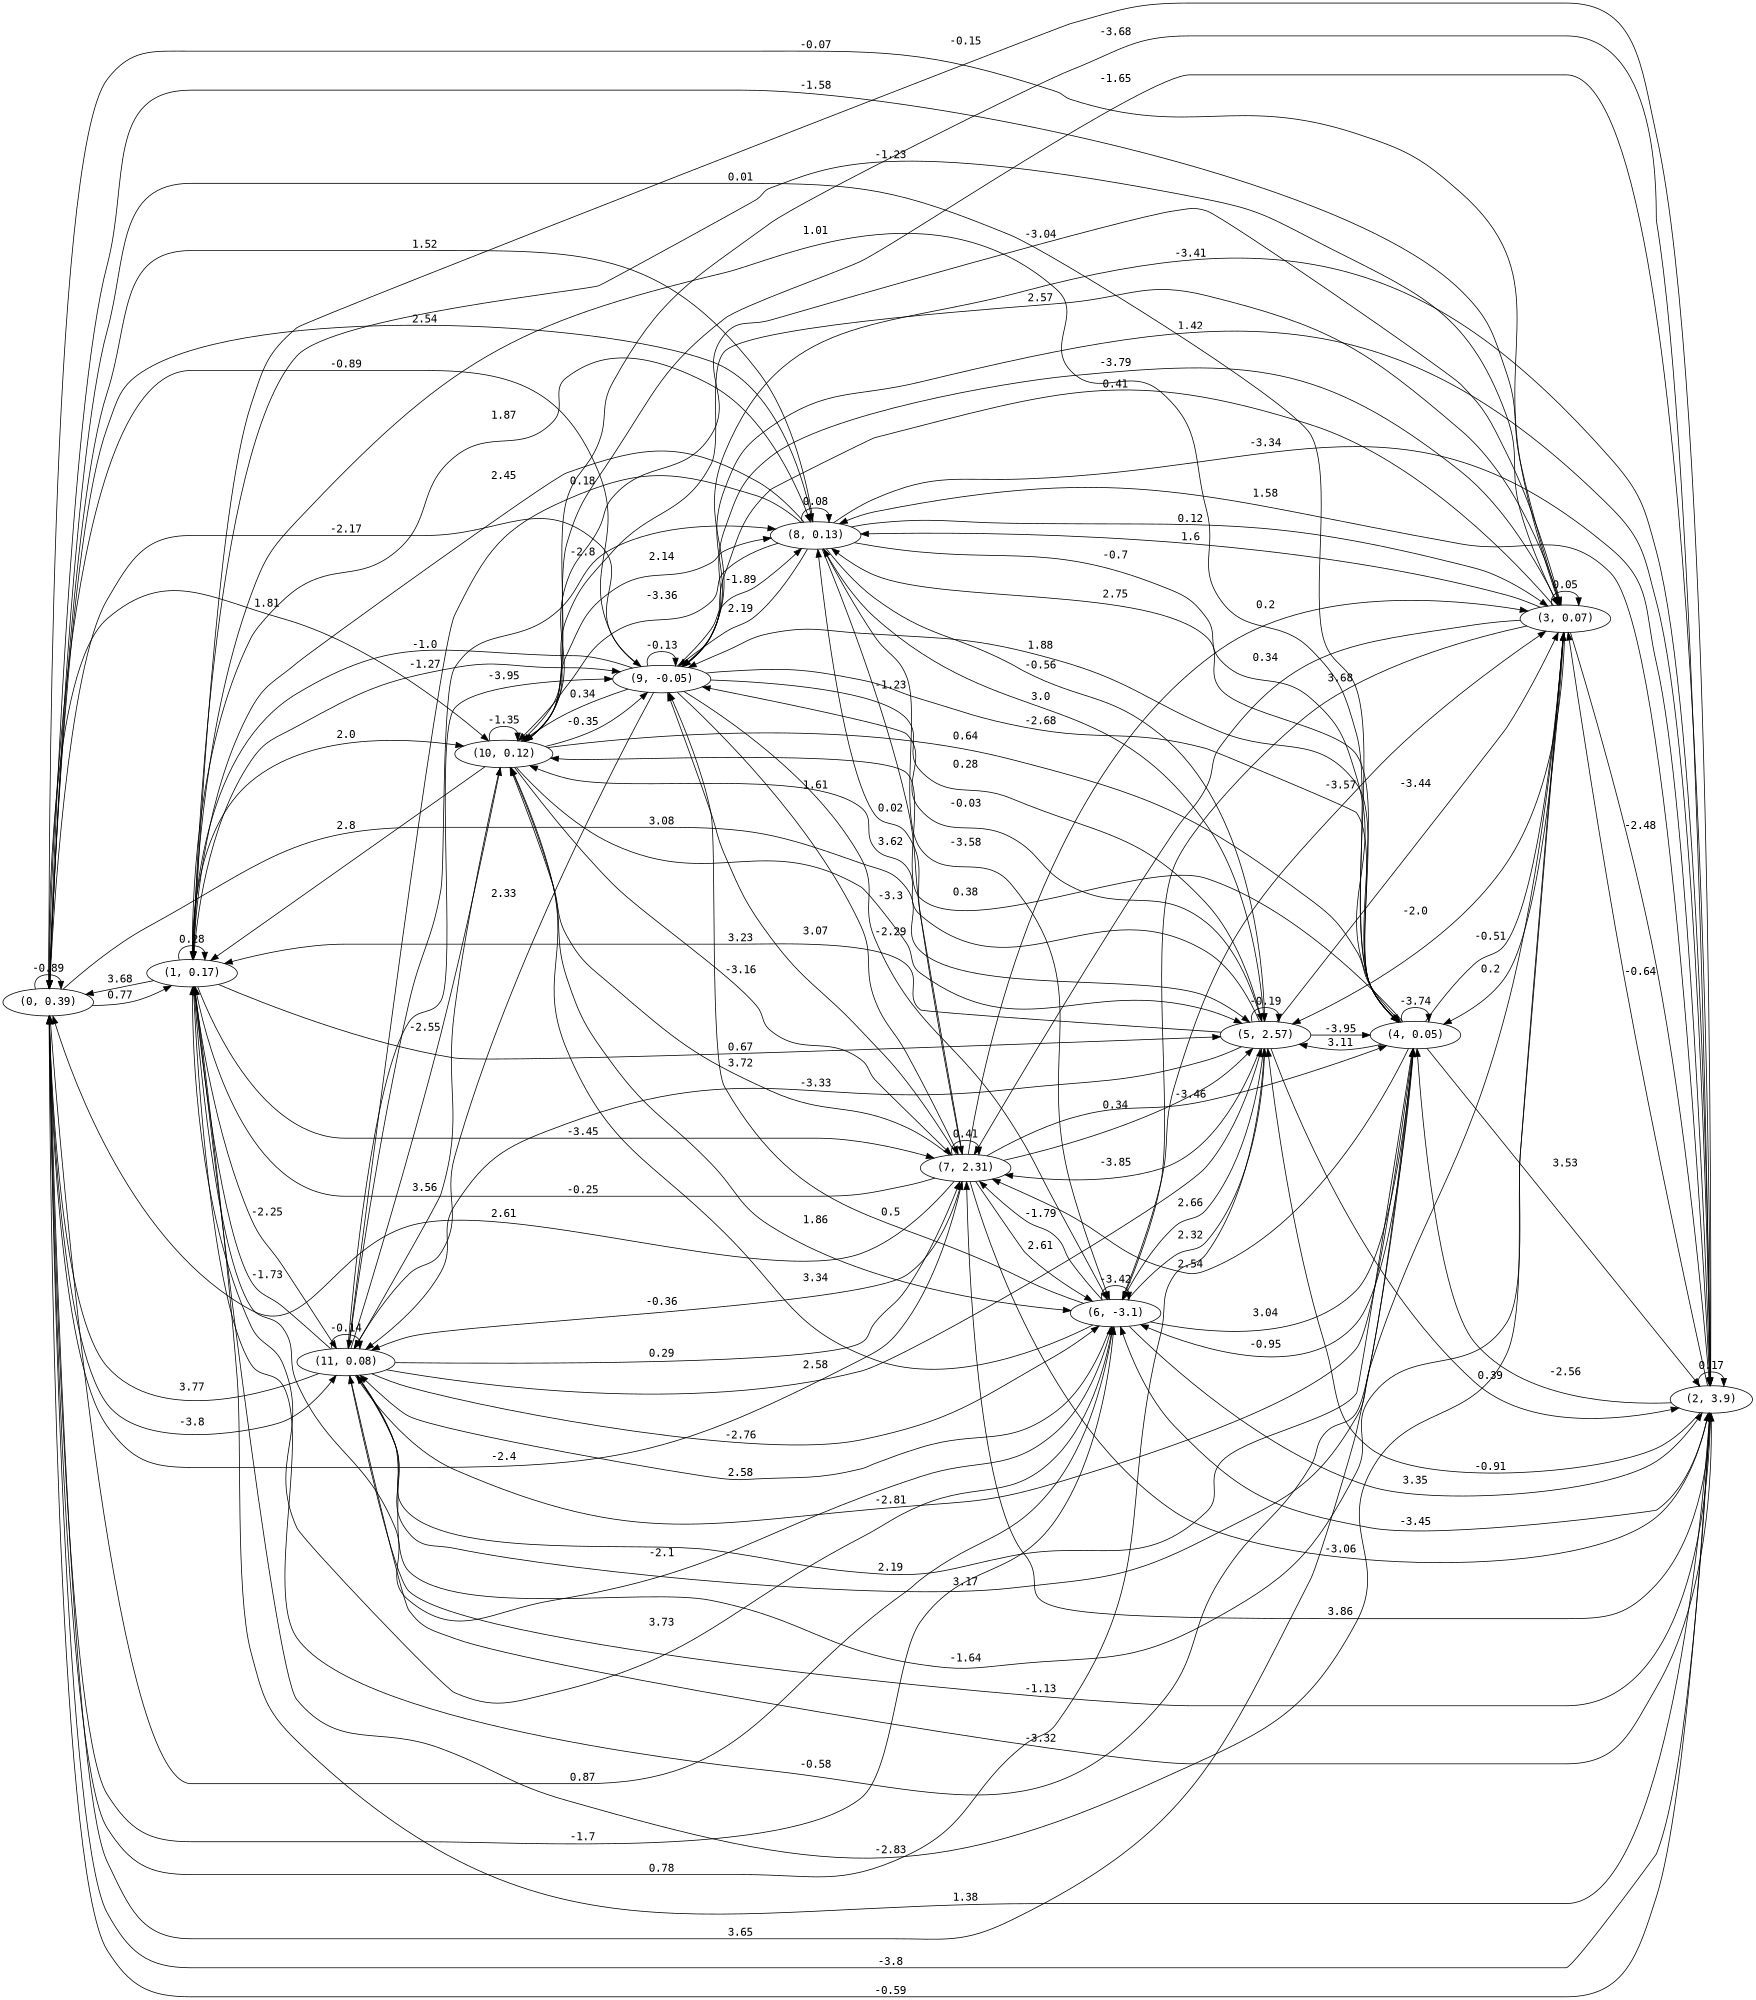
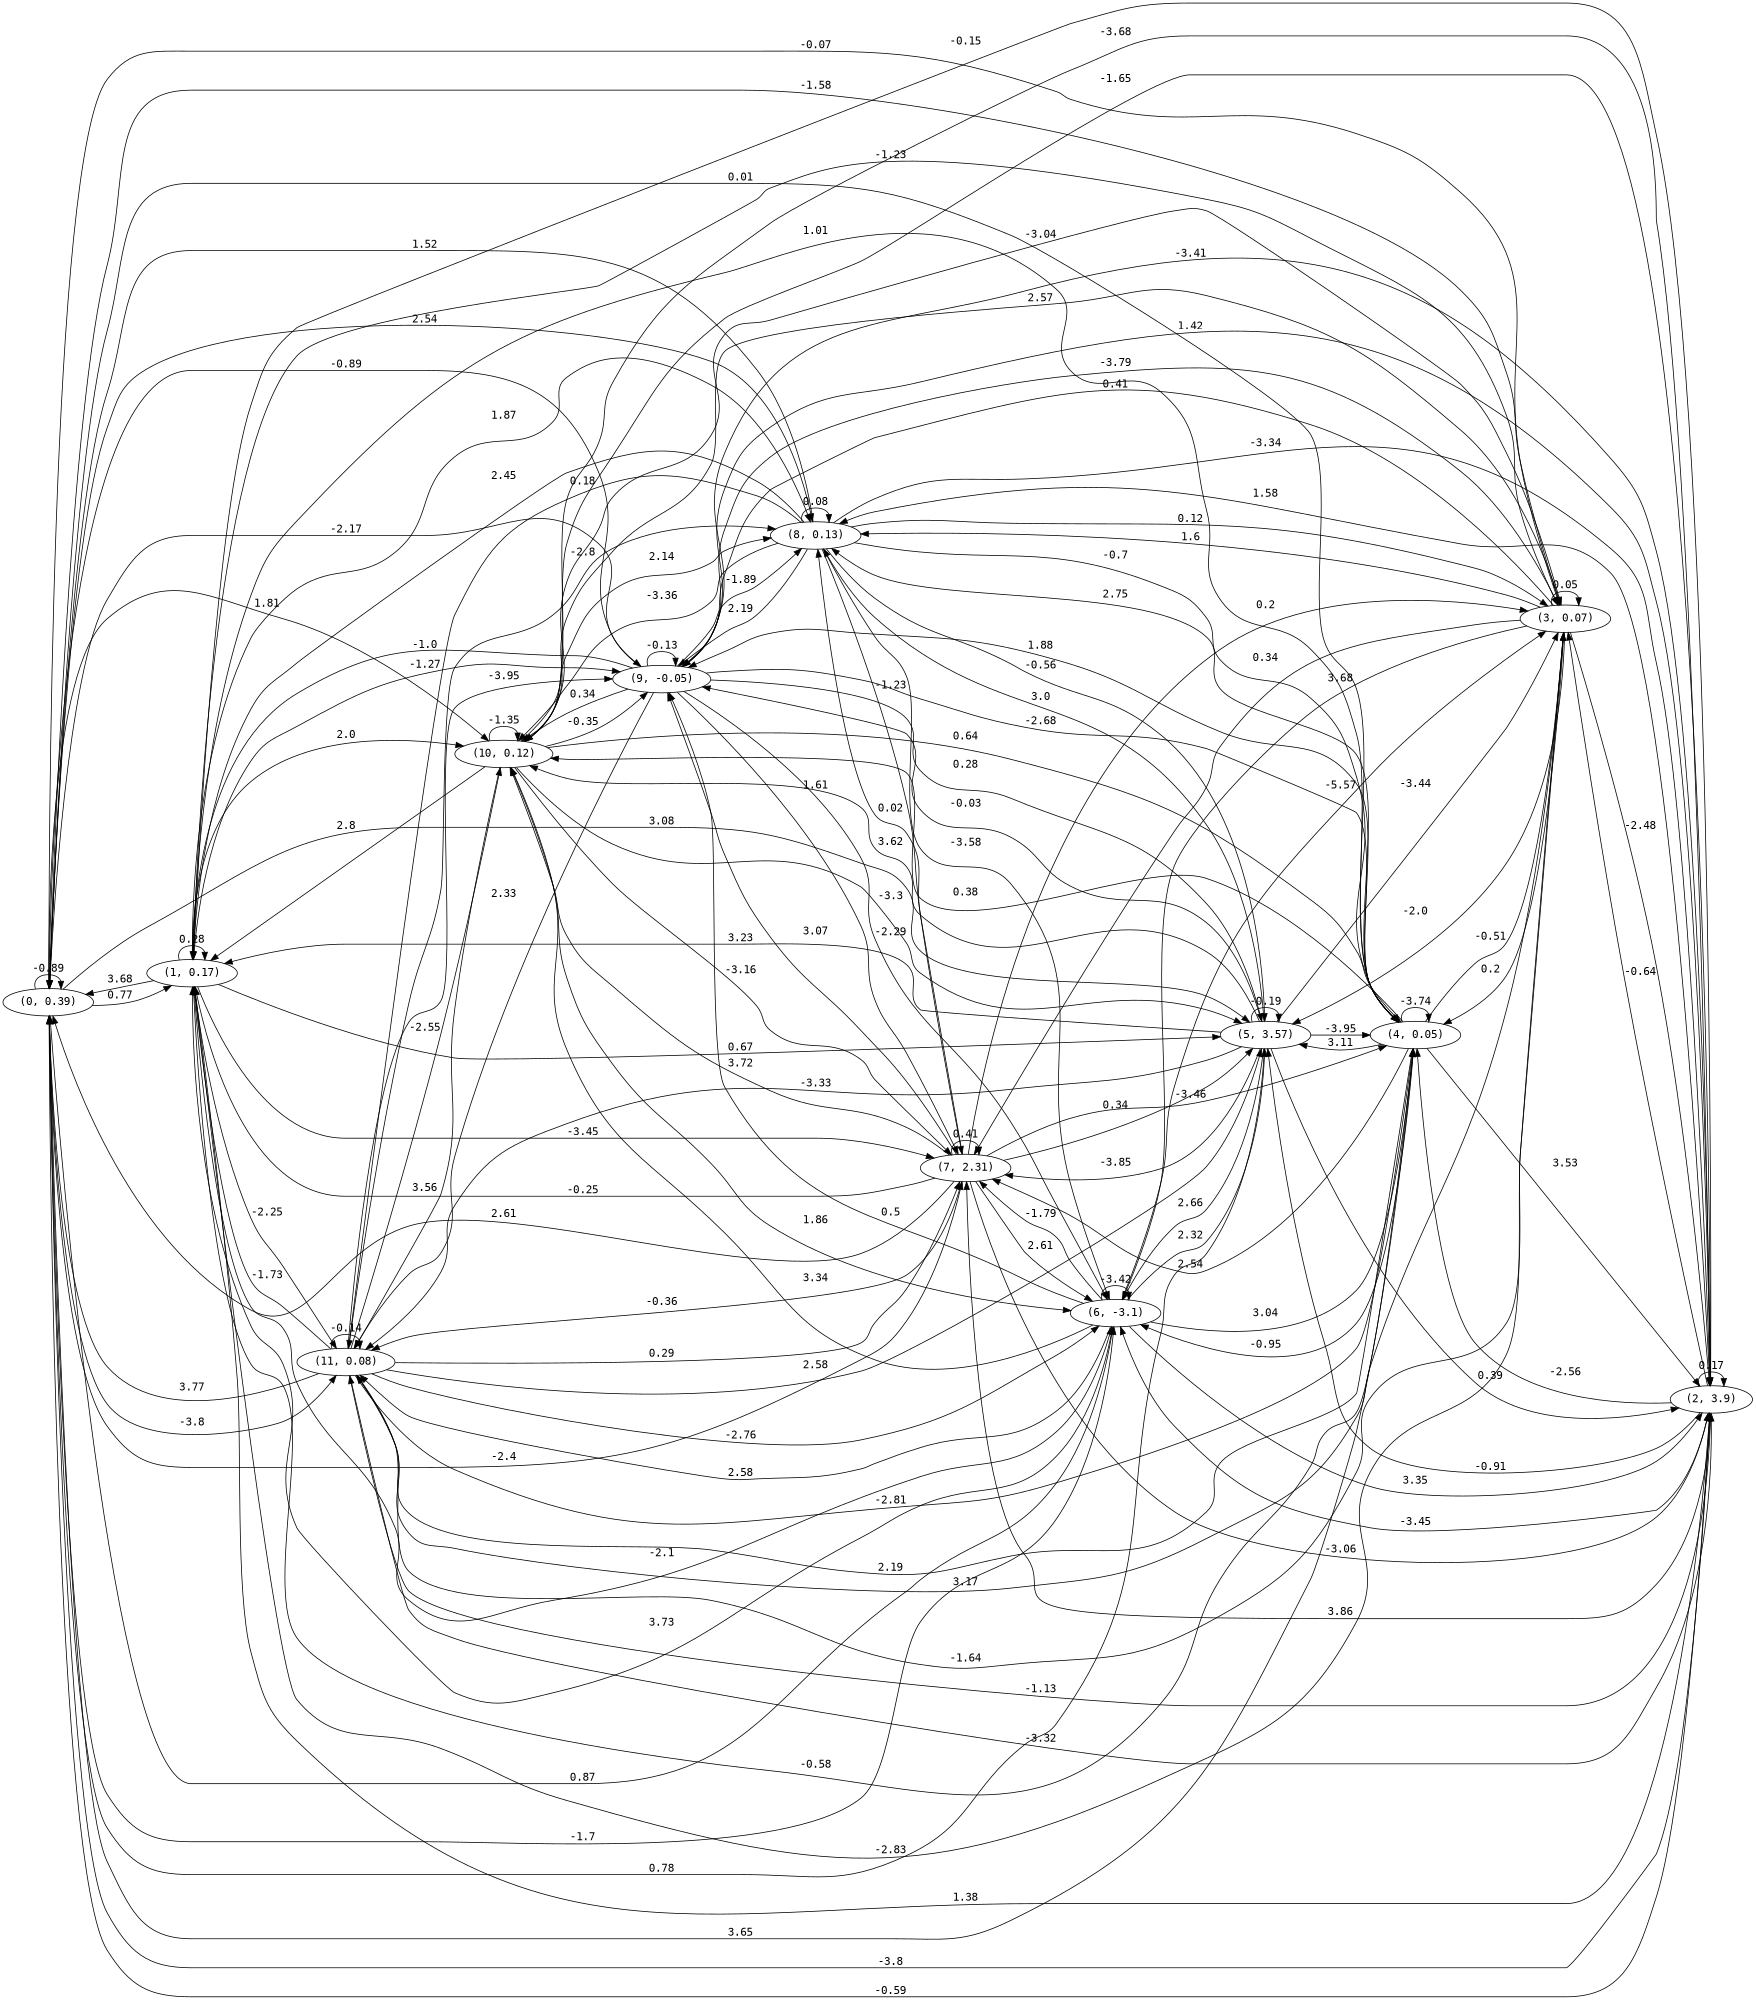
(1340, 786) -> (1340, 786)
(1266, 1035) -> (1266, 1035)
